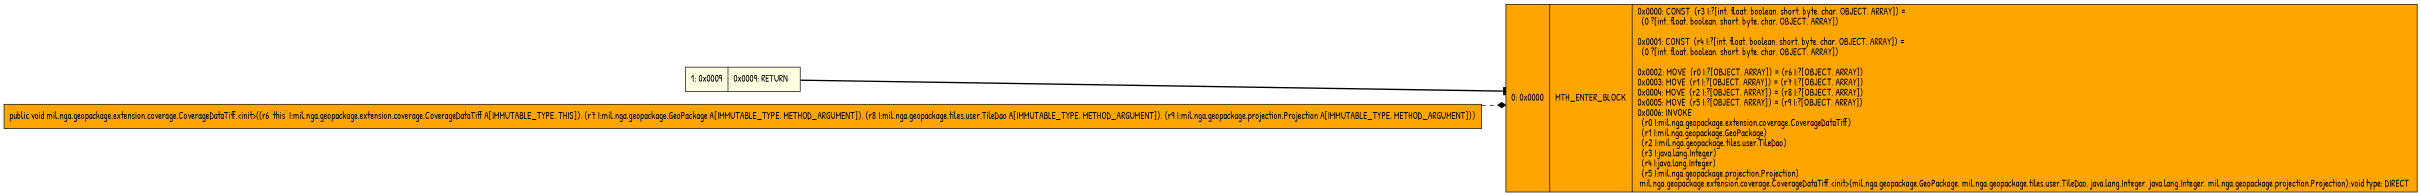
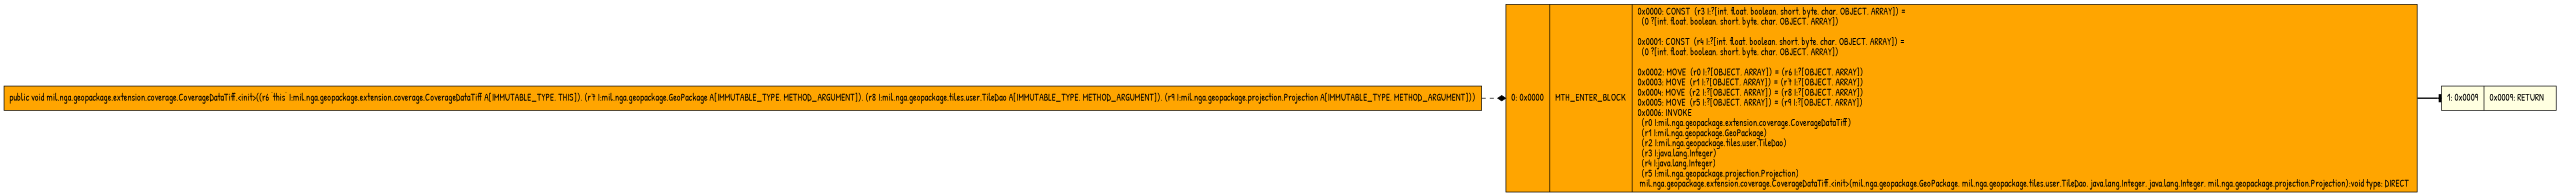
(1151, 86) -> (2428, 98)
